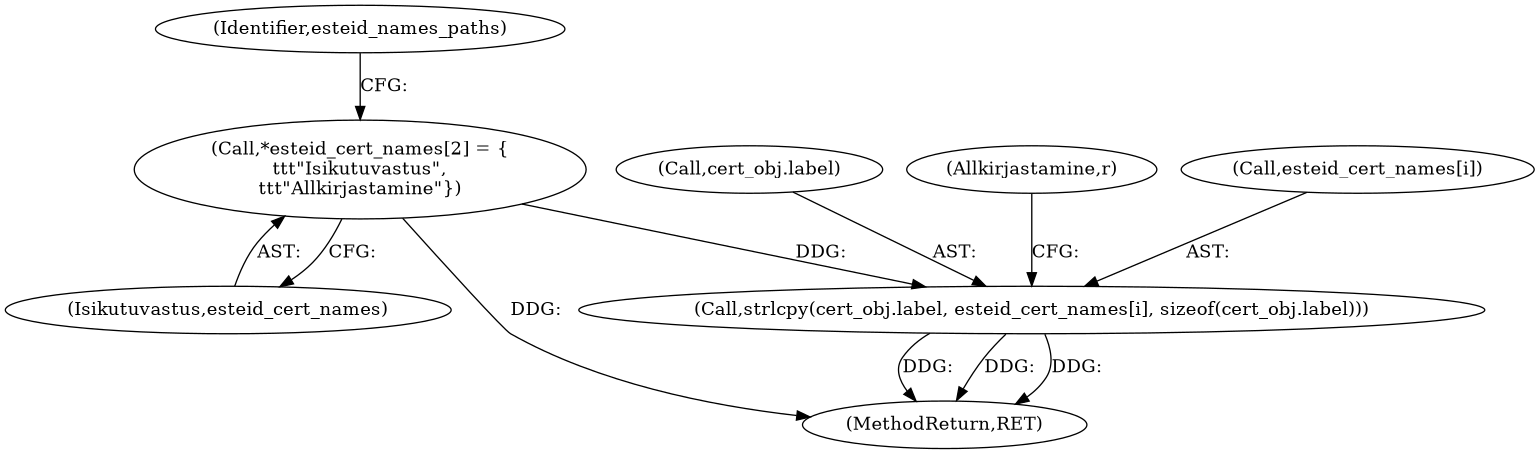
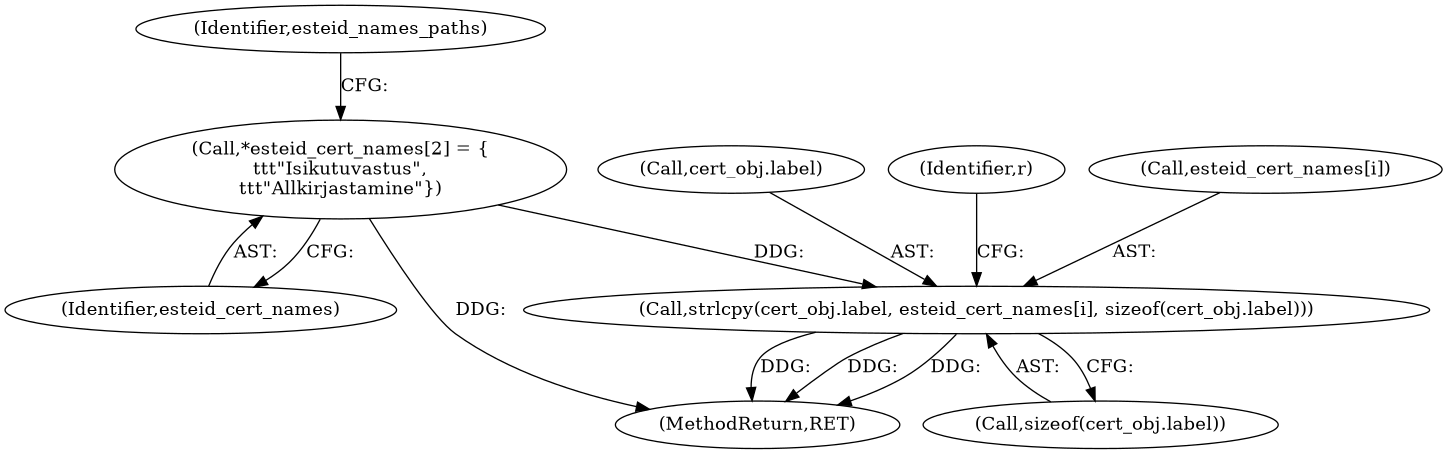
(1032, 170) -> (977, 170)
(228, 310) -> (201, 310)
none -> (1101, 425)
